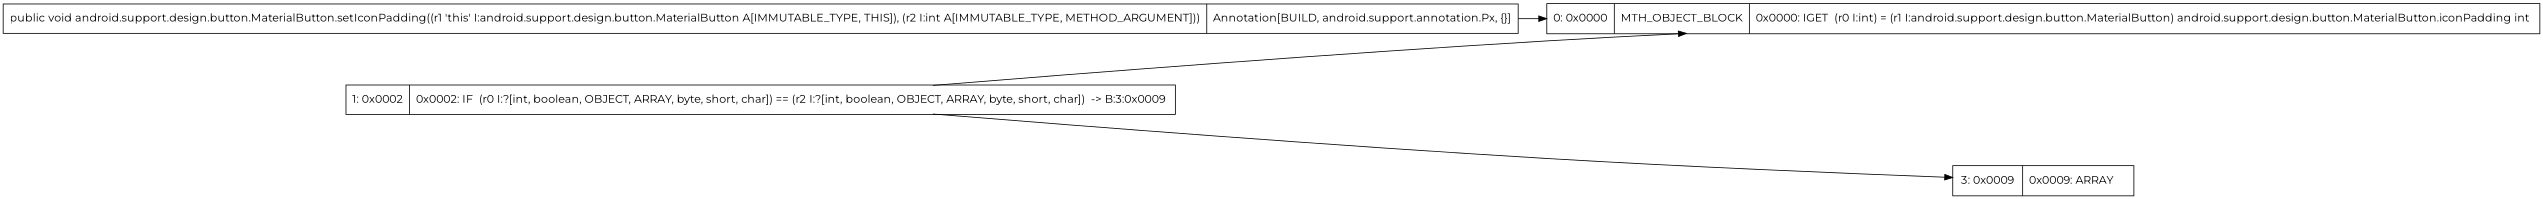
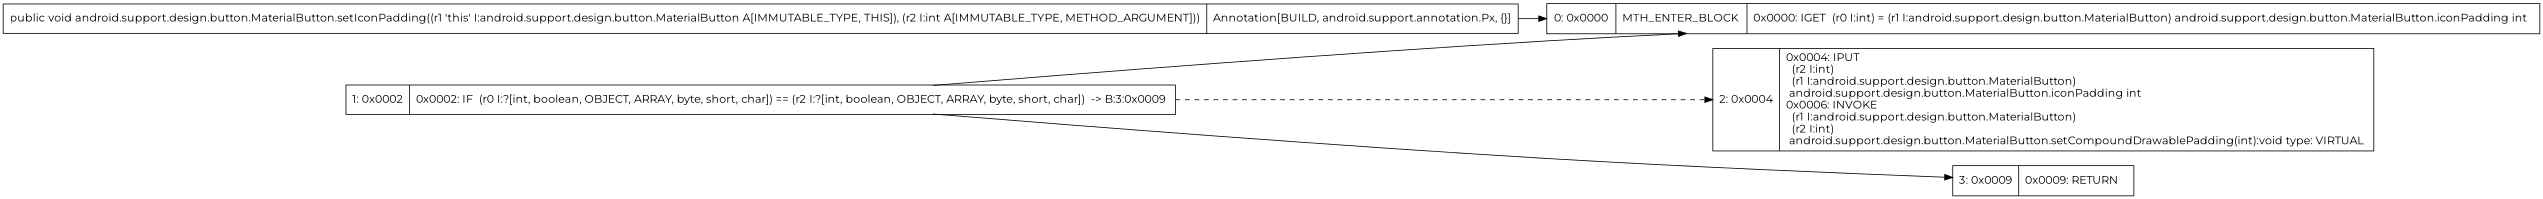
(1682, 18) -> (1681, 18)
none -> (2043, 100)
(2076, 180) -> (2076, 180)
